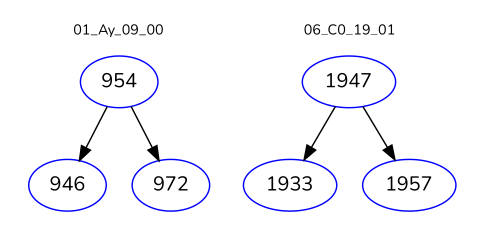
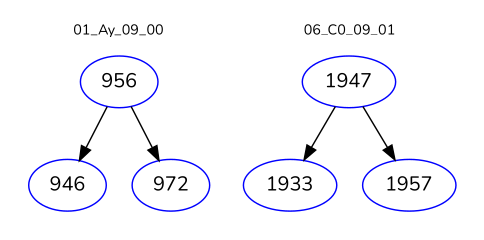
(350, 31) -> (350, 31)
(119, 82) -> (119, 82)
